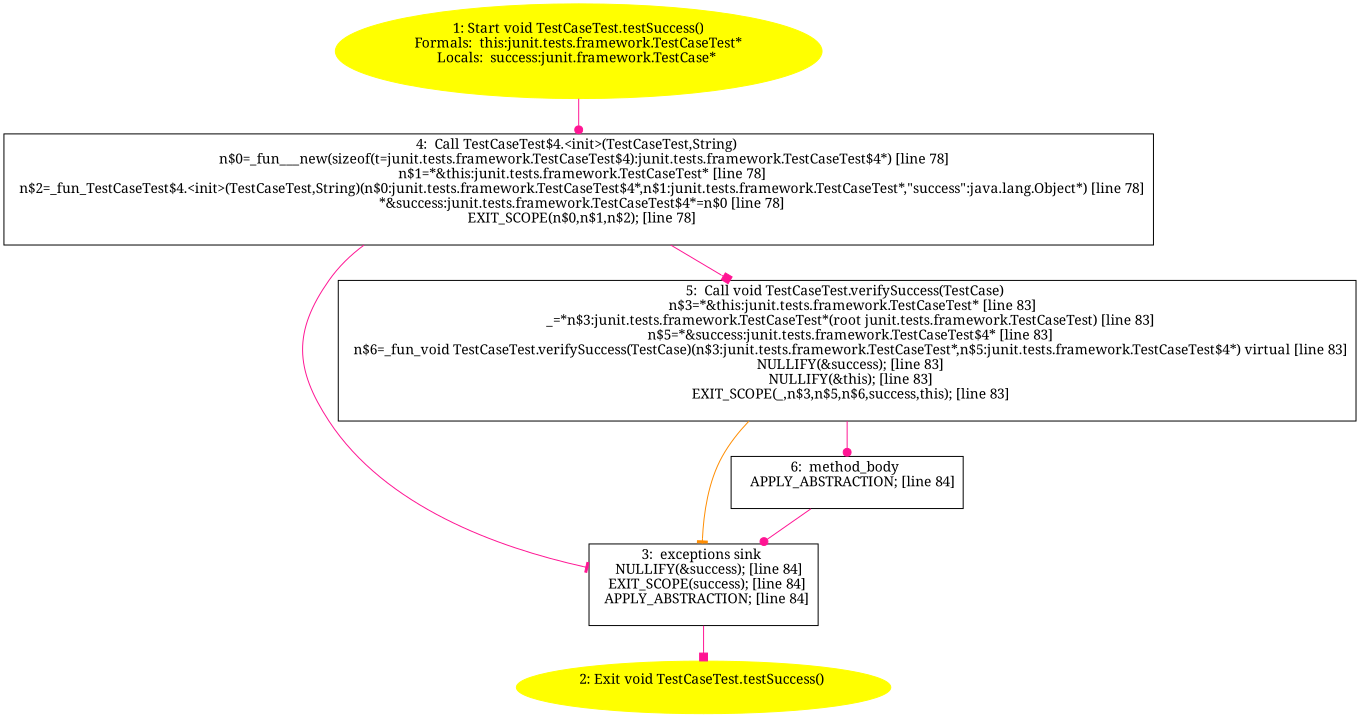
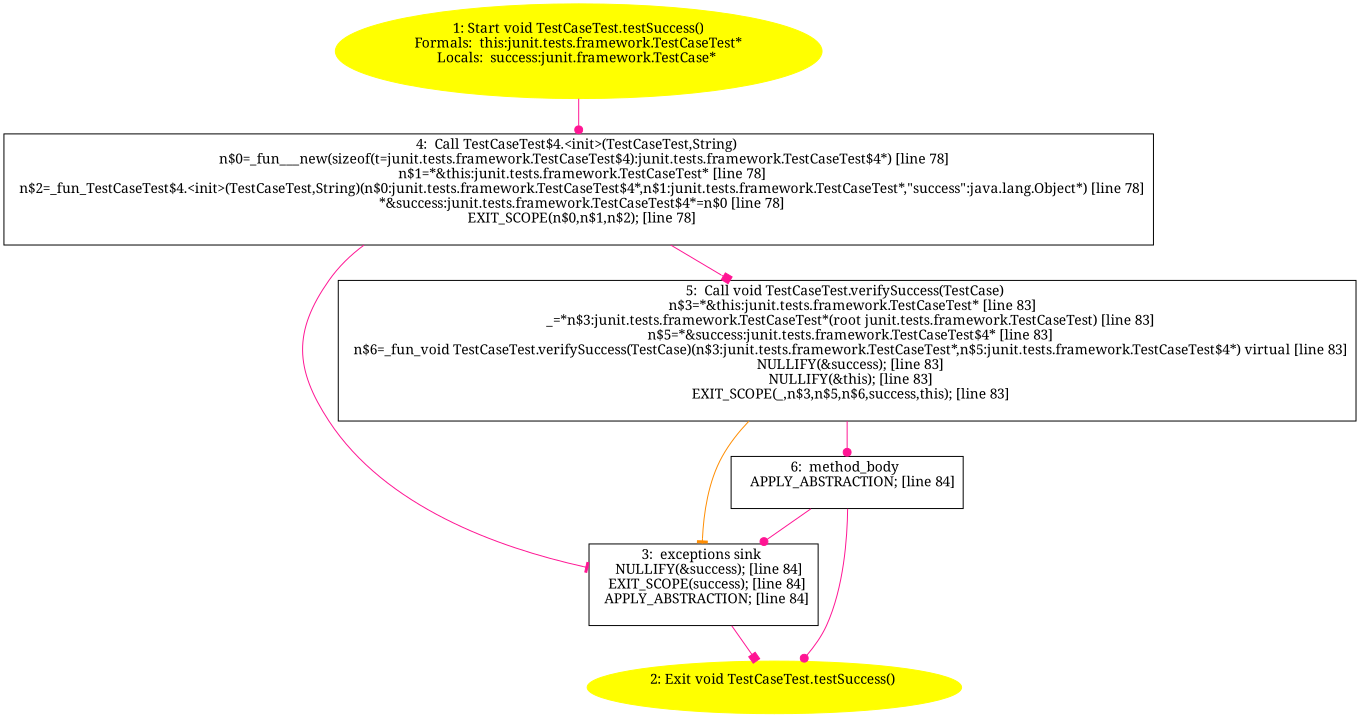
none -> (839, 586)
